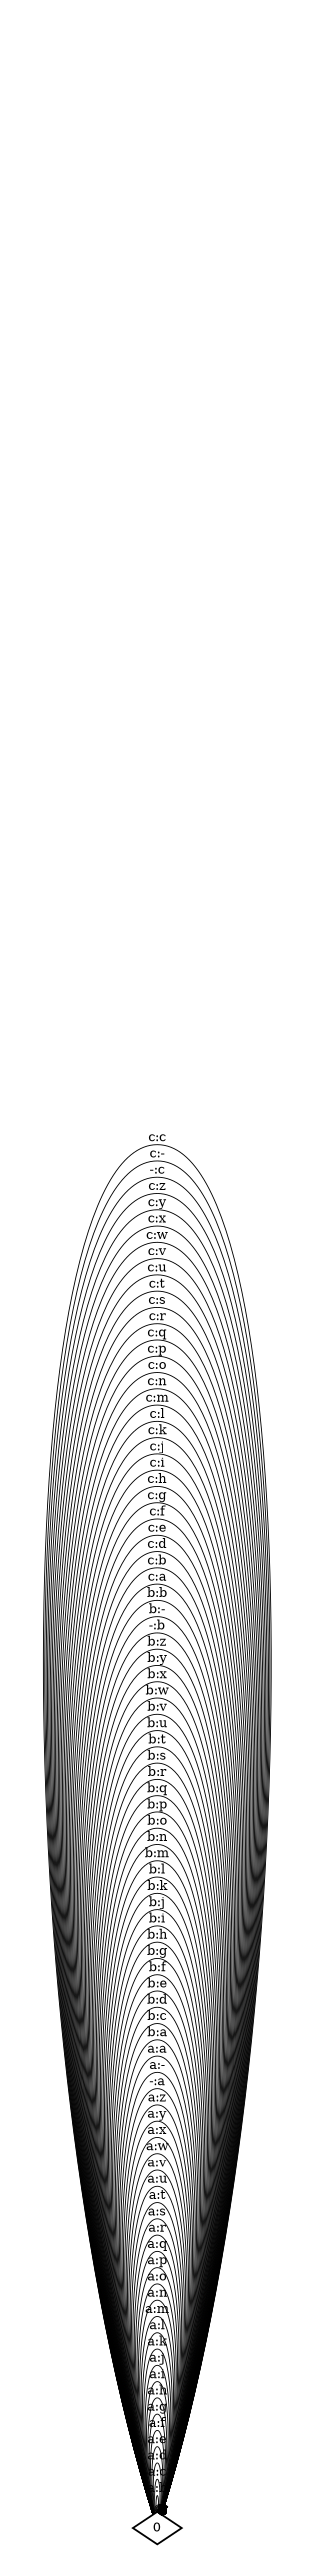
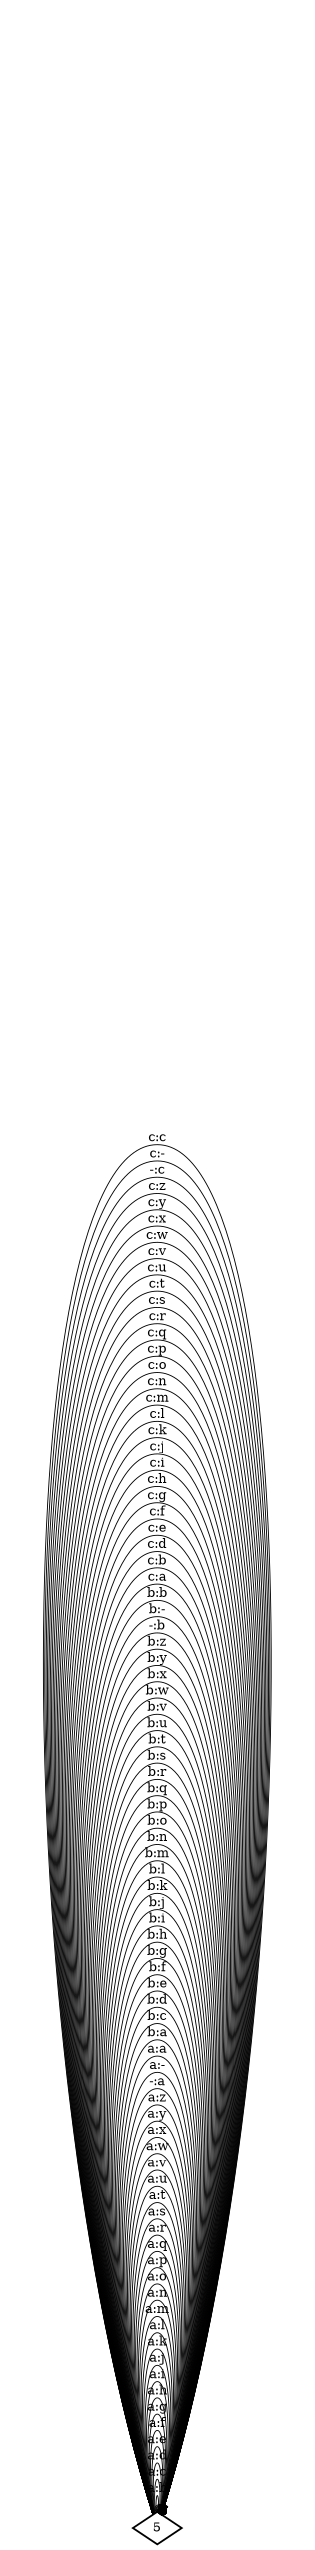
(157, 2528) -> (157, 2528)
